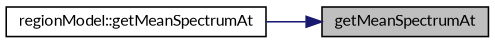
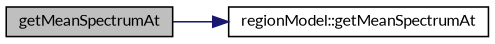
(286, 22) -> (193, 22)
